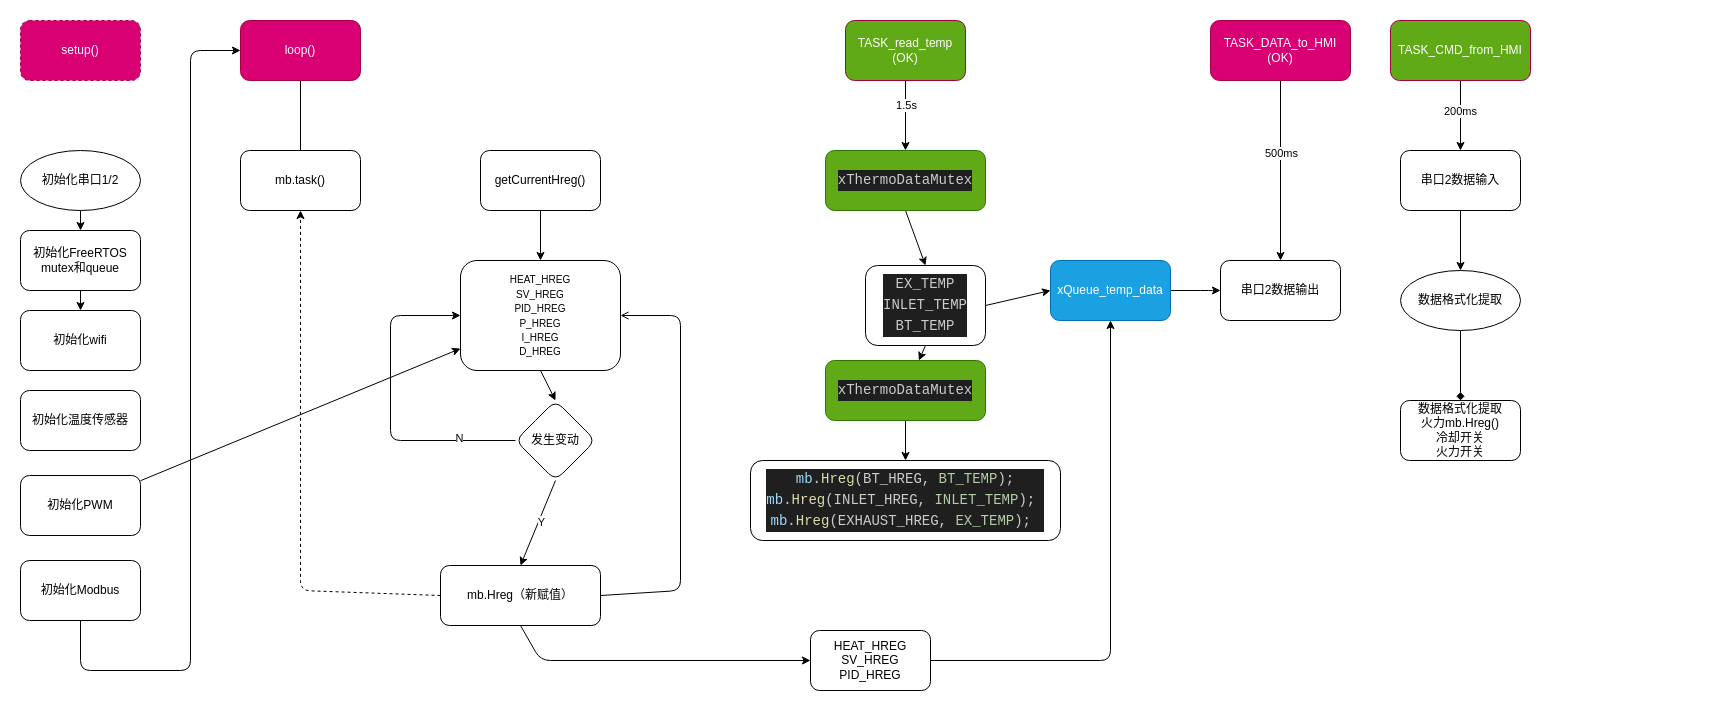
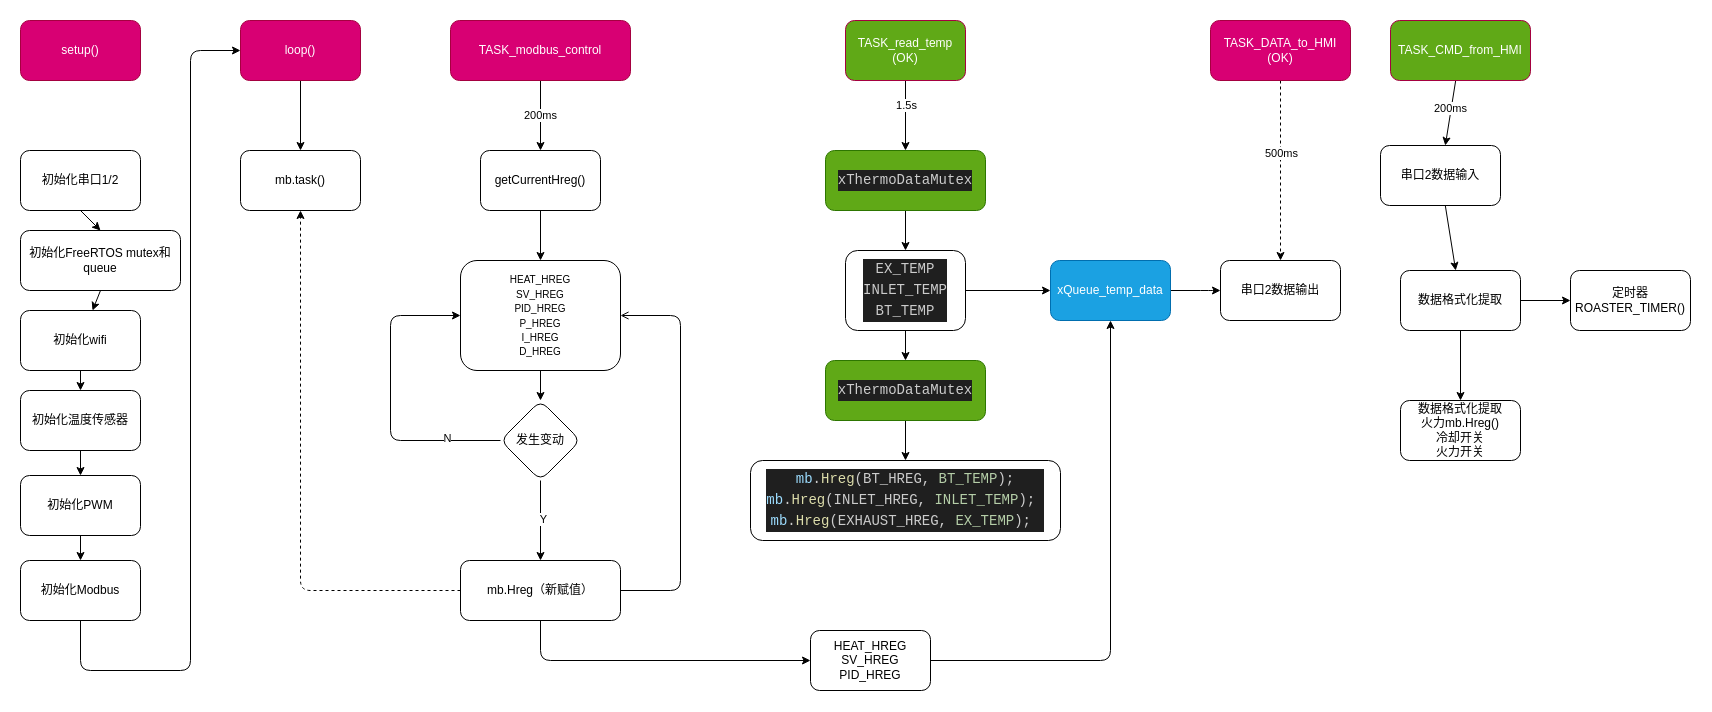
(81, 51) -> (81, 51)
none -> (541, 51)
none -> (541, 112)
(301, 145) -> (301, 142)
(81, 181) -> (81, 181)
(1461, 181) -> (1441, 176)
(1281, 206) -> (1281, 206)
(81, 261) -> (101, 261)
(1461, 301) -> (1461, 301)
none -> (1542, 301)
none -> (1631, 301)
(926, 306) -> (906, 291)
none -> (81, 377)
(1461, 392) -> (1461, 392)
(297, 416) -> (81, 545)
(556, 441) -> (541, 441)
none -> (81, 460)
(521, 596) -> (541, 591)
